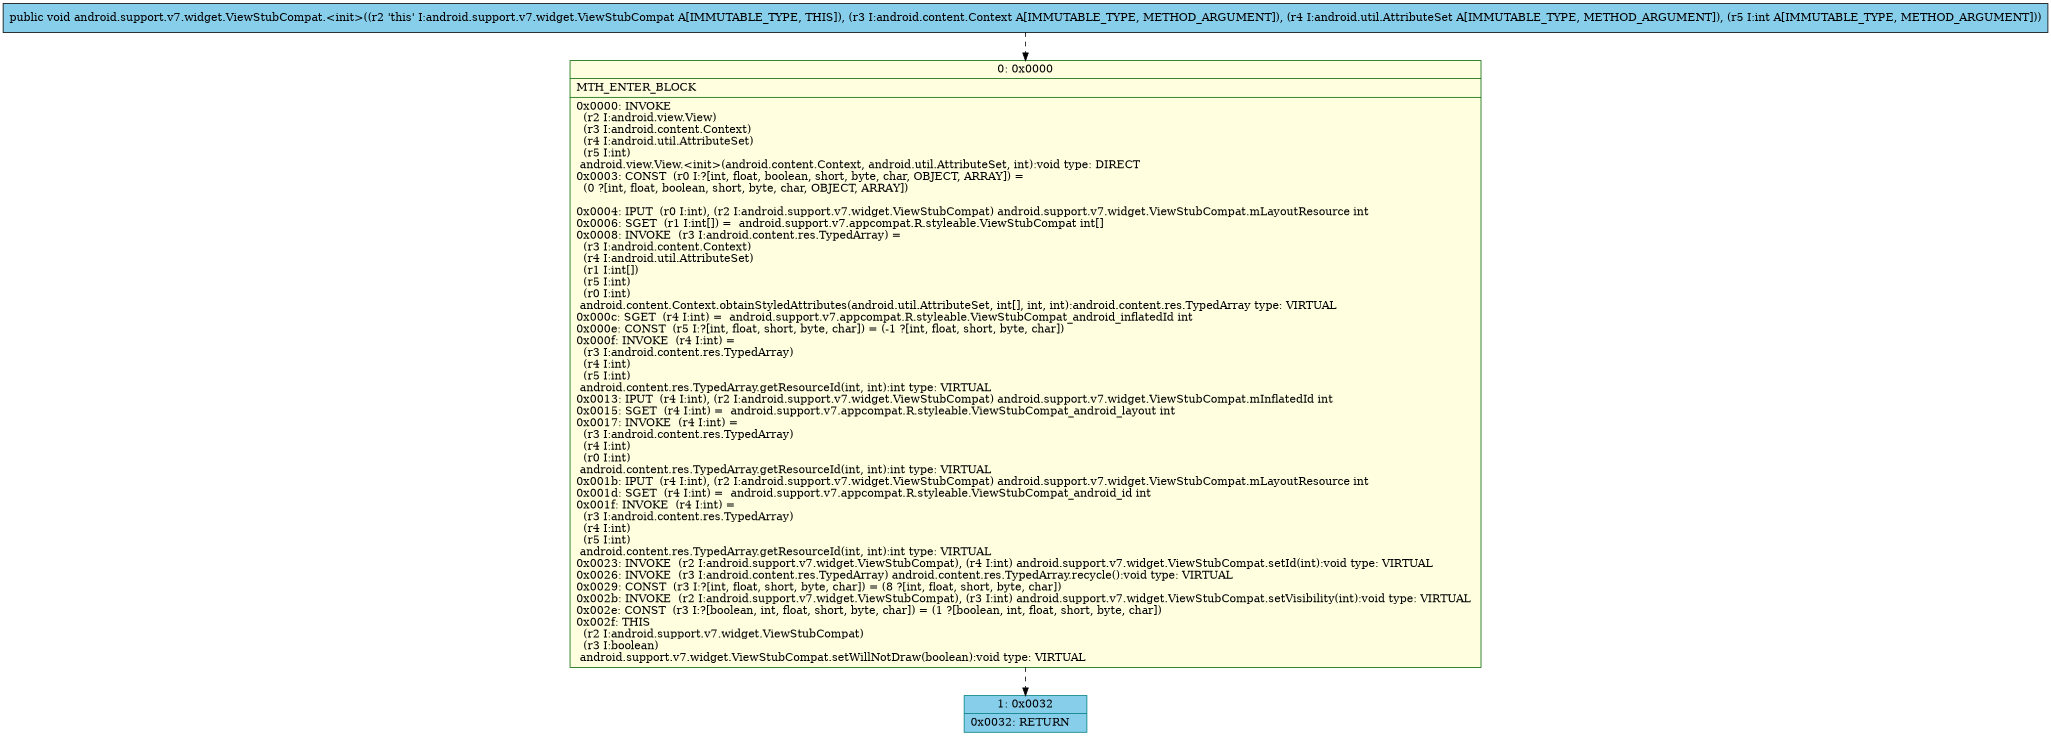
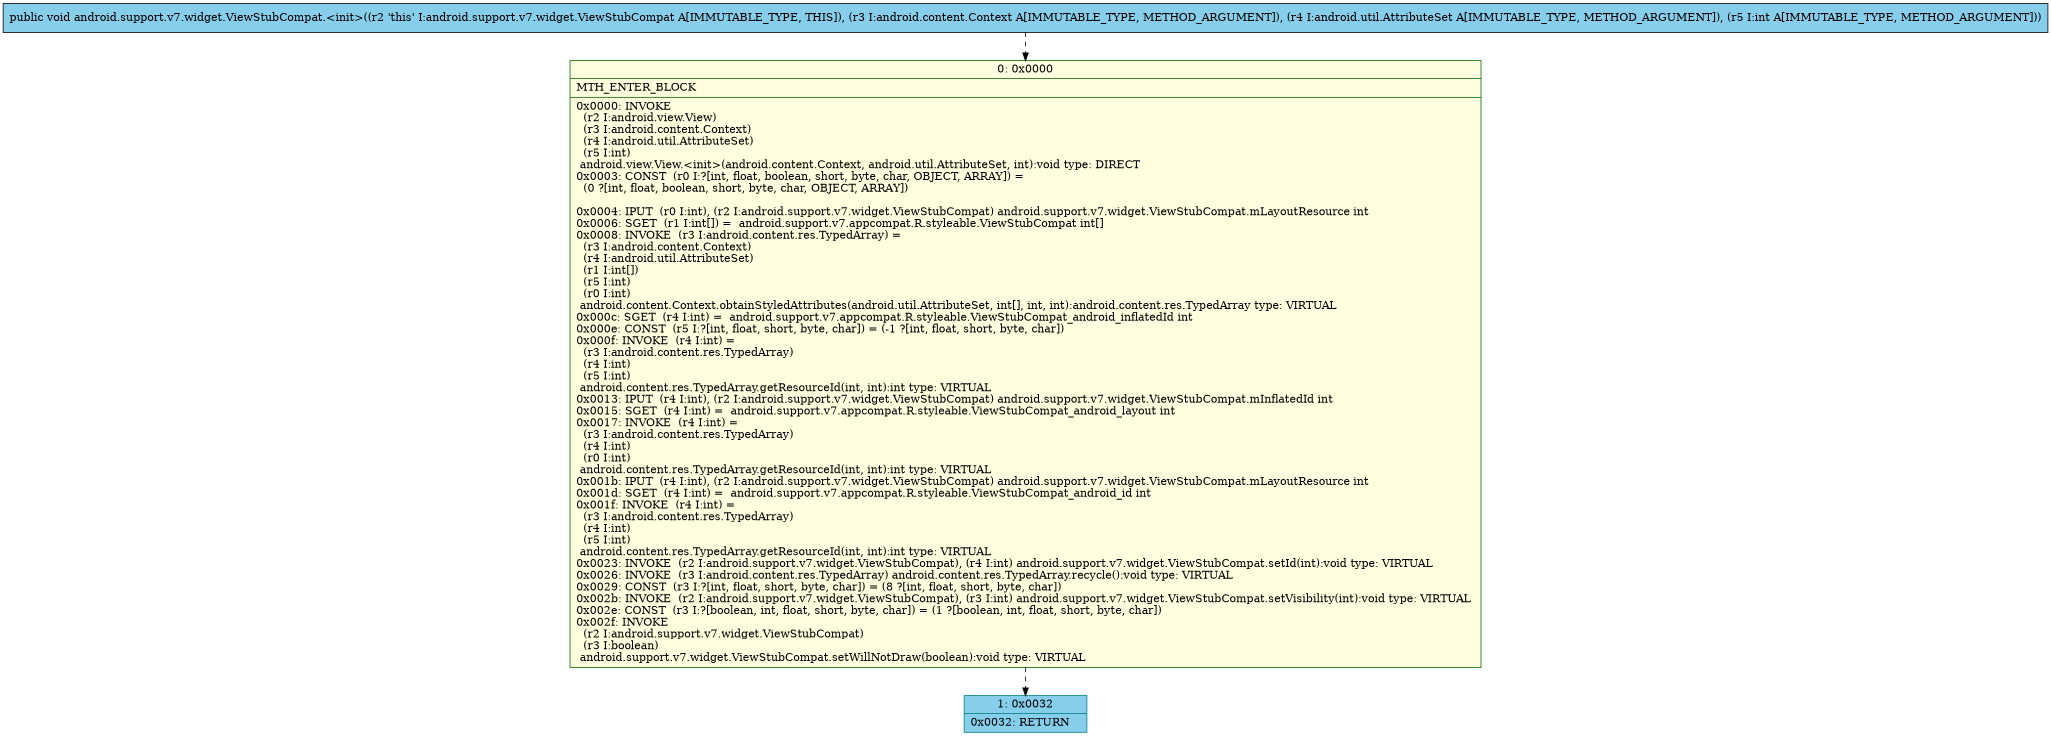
(617, 622) -> (626, 622)
